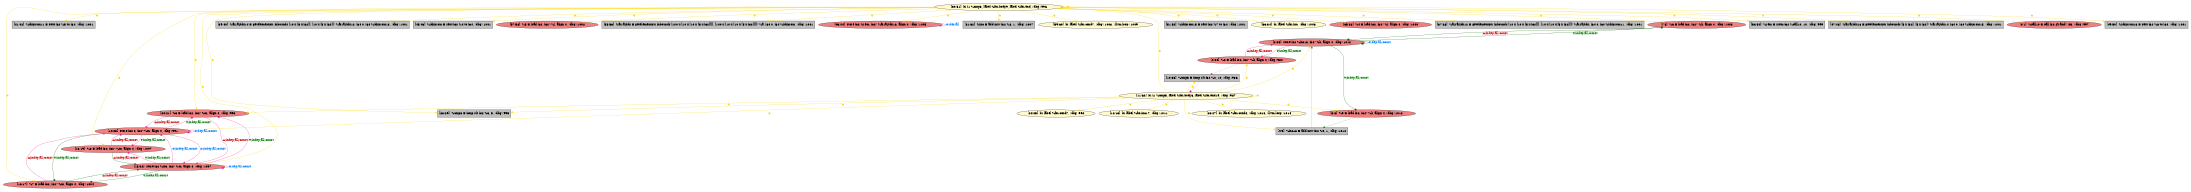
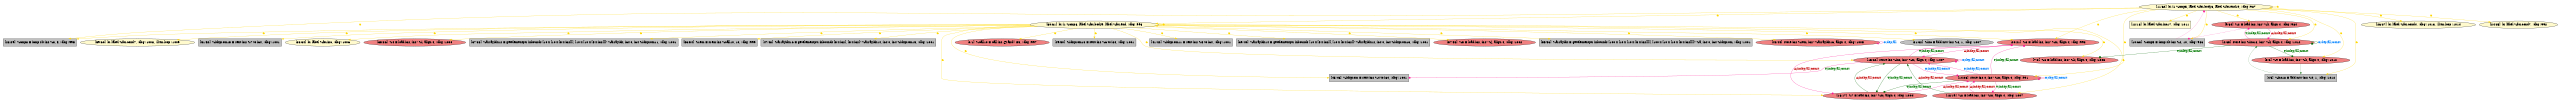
(999, 25) -> (1947, 42)
(1506, 31) -> none
(1139, 114) -> (2160, 25)
(157, 120) -> (1874, 52)
(143, 159) -> (1637, 76)
